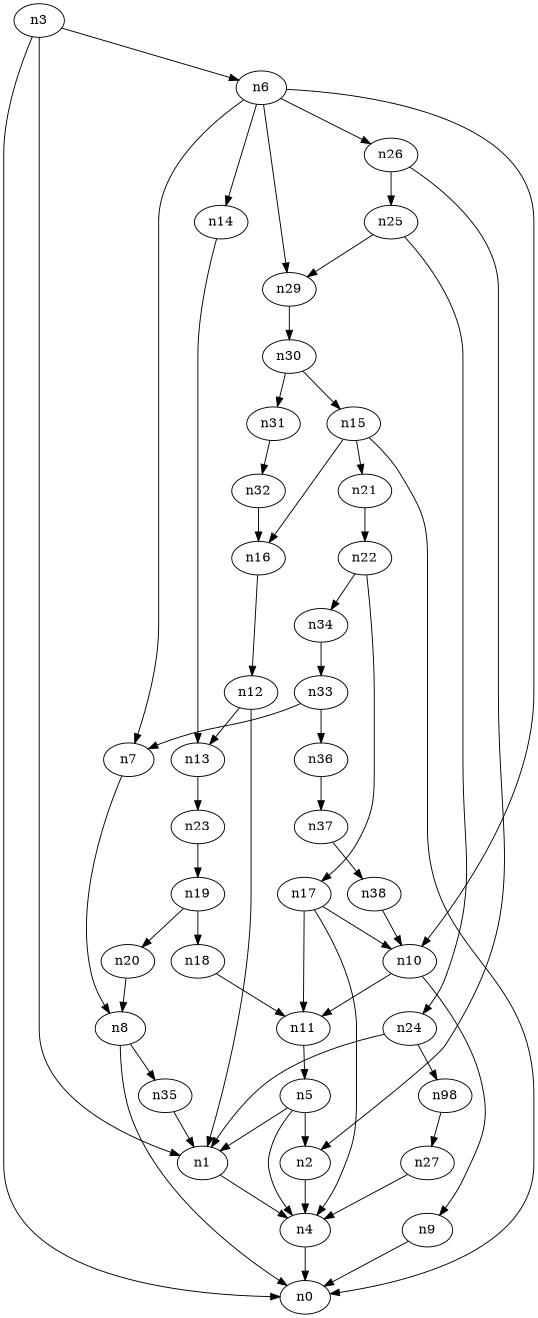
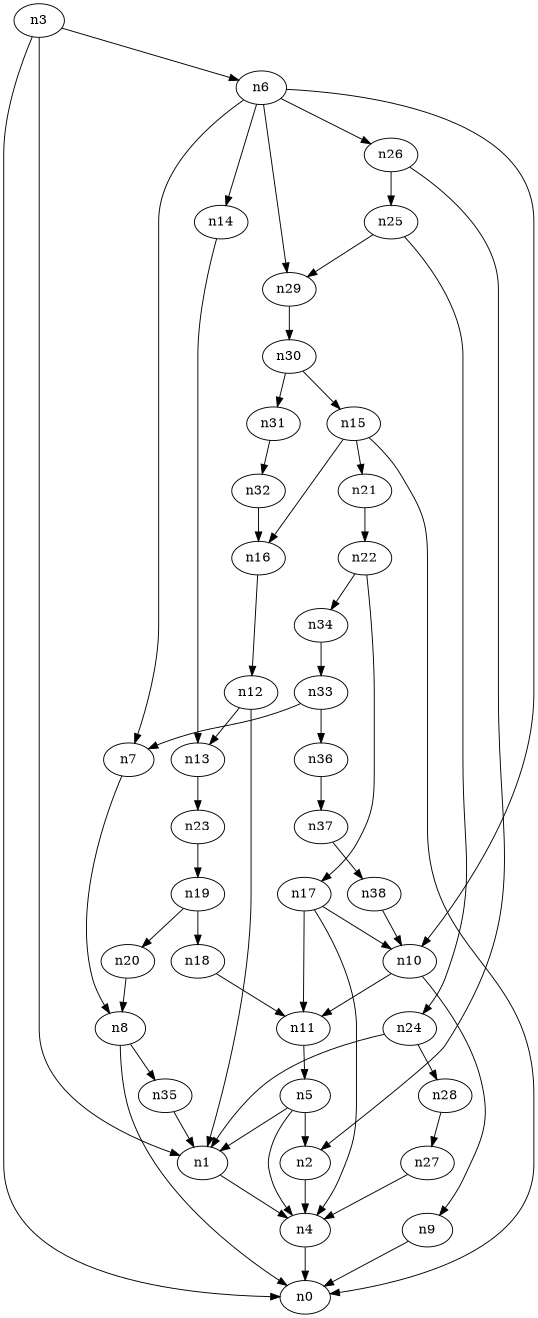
(445, 1096) -> (445, 1096)
